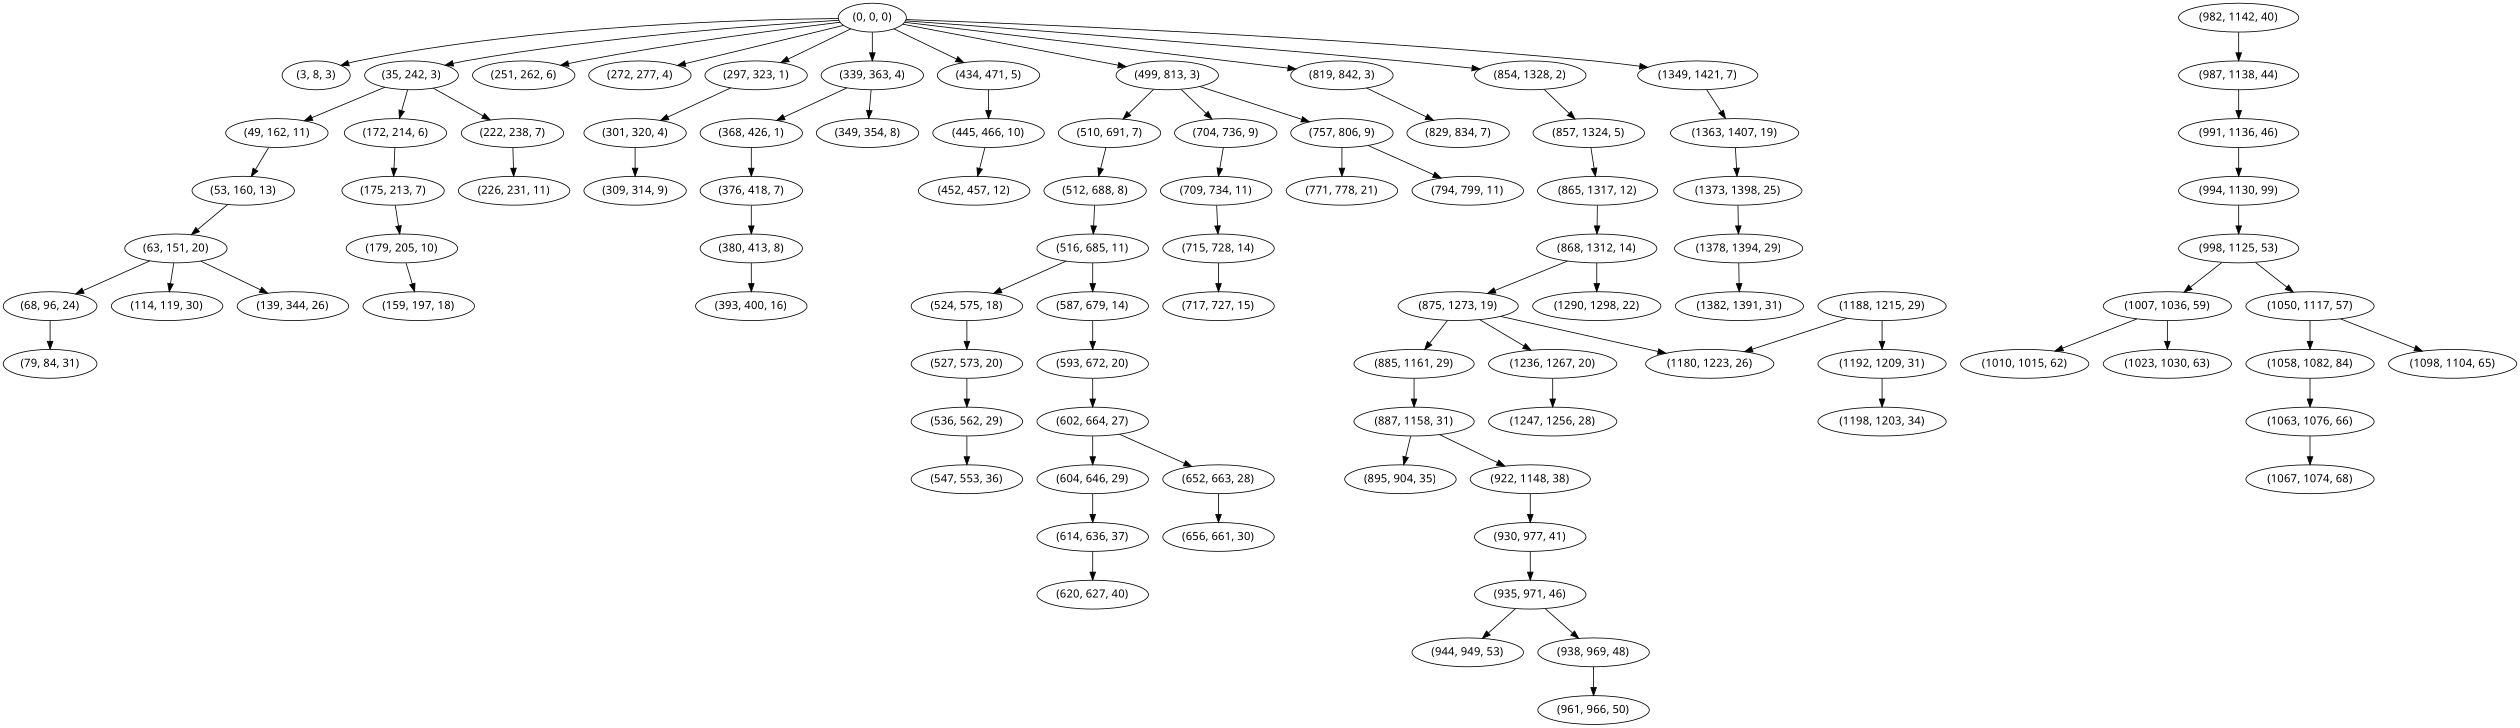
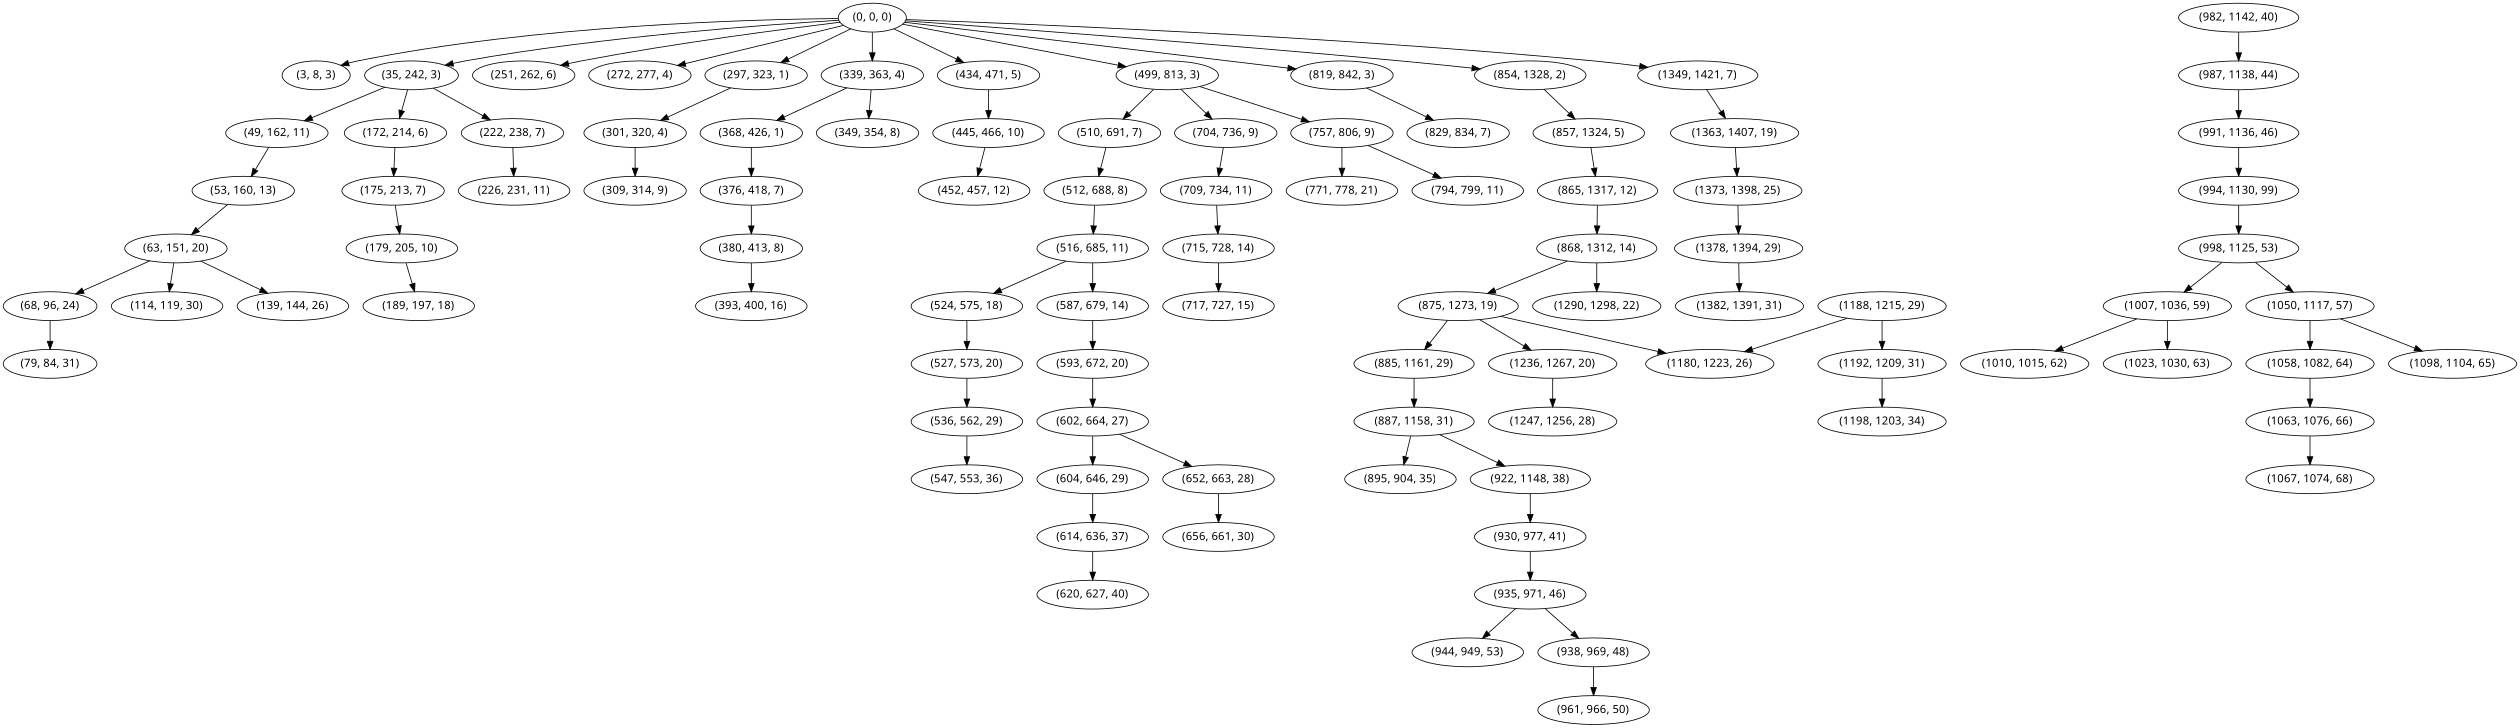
(293, 306) -> (293, 306)
(419, 306) -> (419, 306)
(2310, 364) -> (2310, 364)
